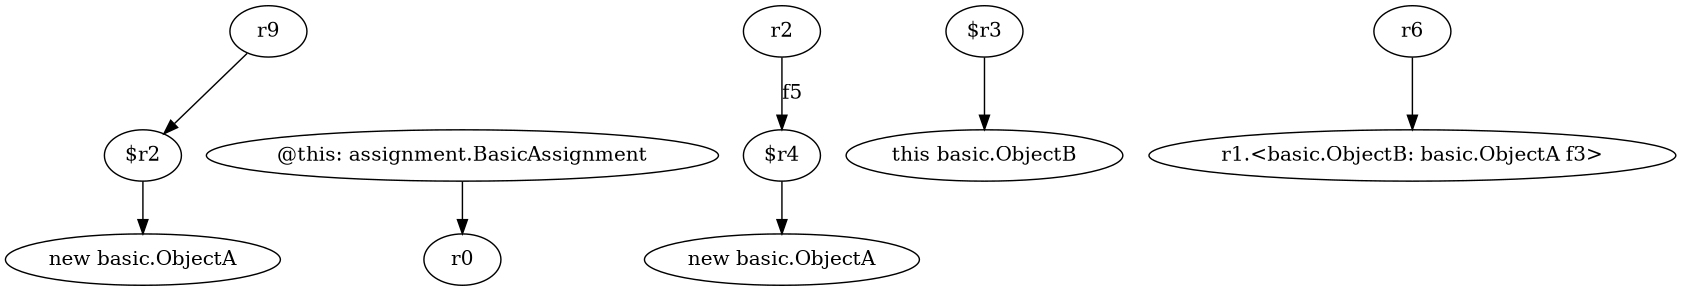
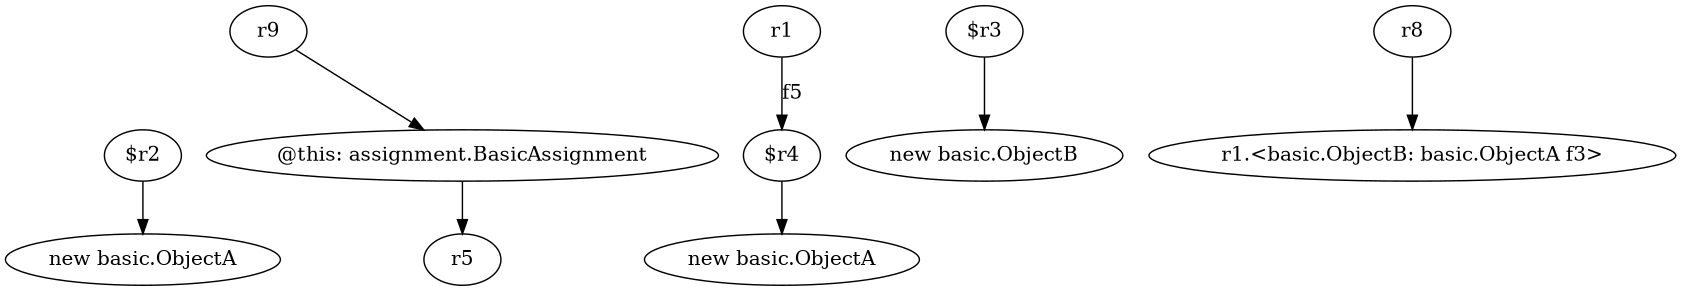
(782, 31) -> (782, 31)
(1412, 31) -> (1412, 31)
(211, 89) -> (354, 86)
(984, 155) -> (984, 155)
(462, 260) -> (462, 260)
